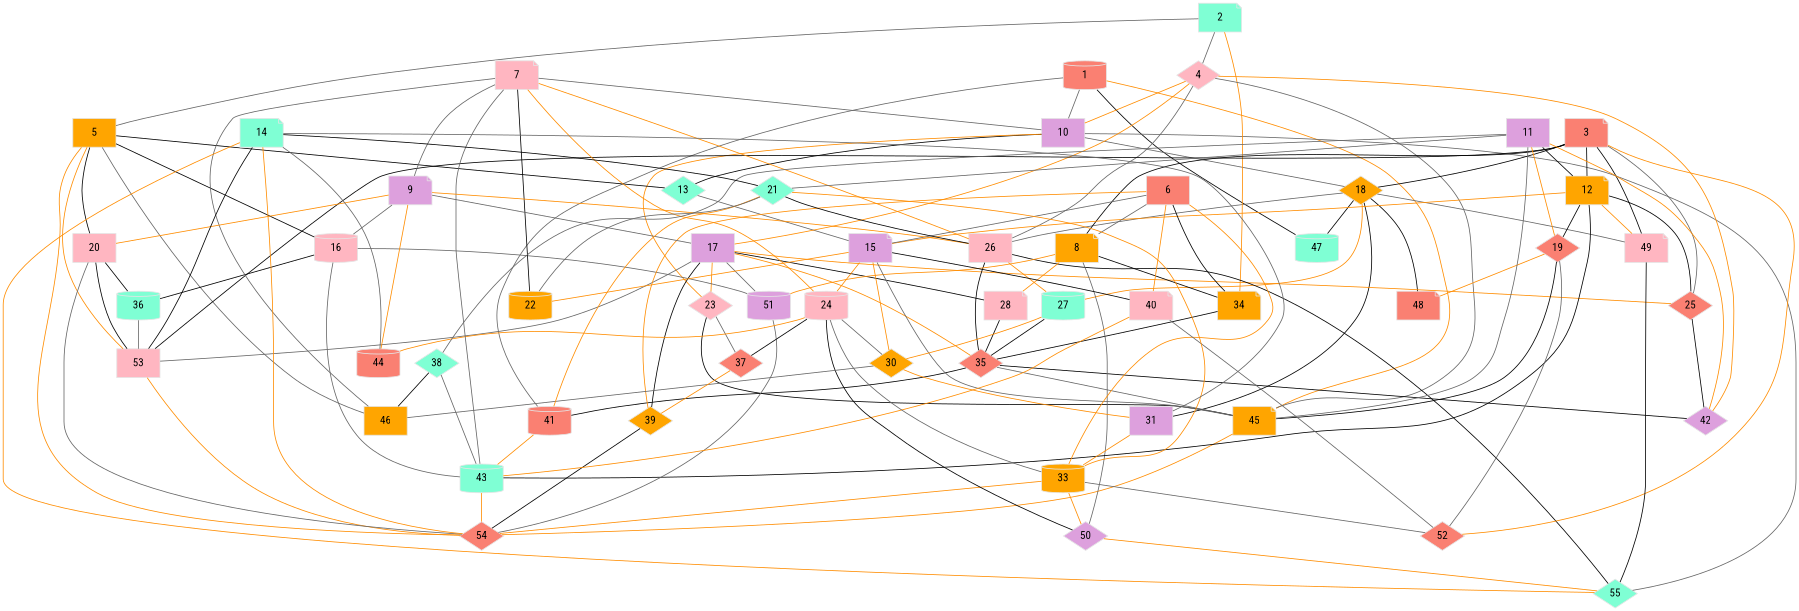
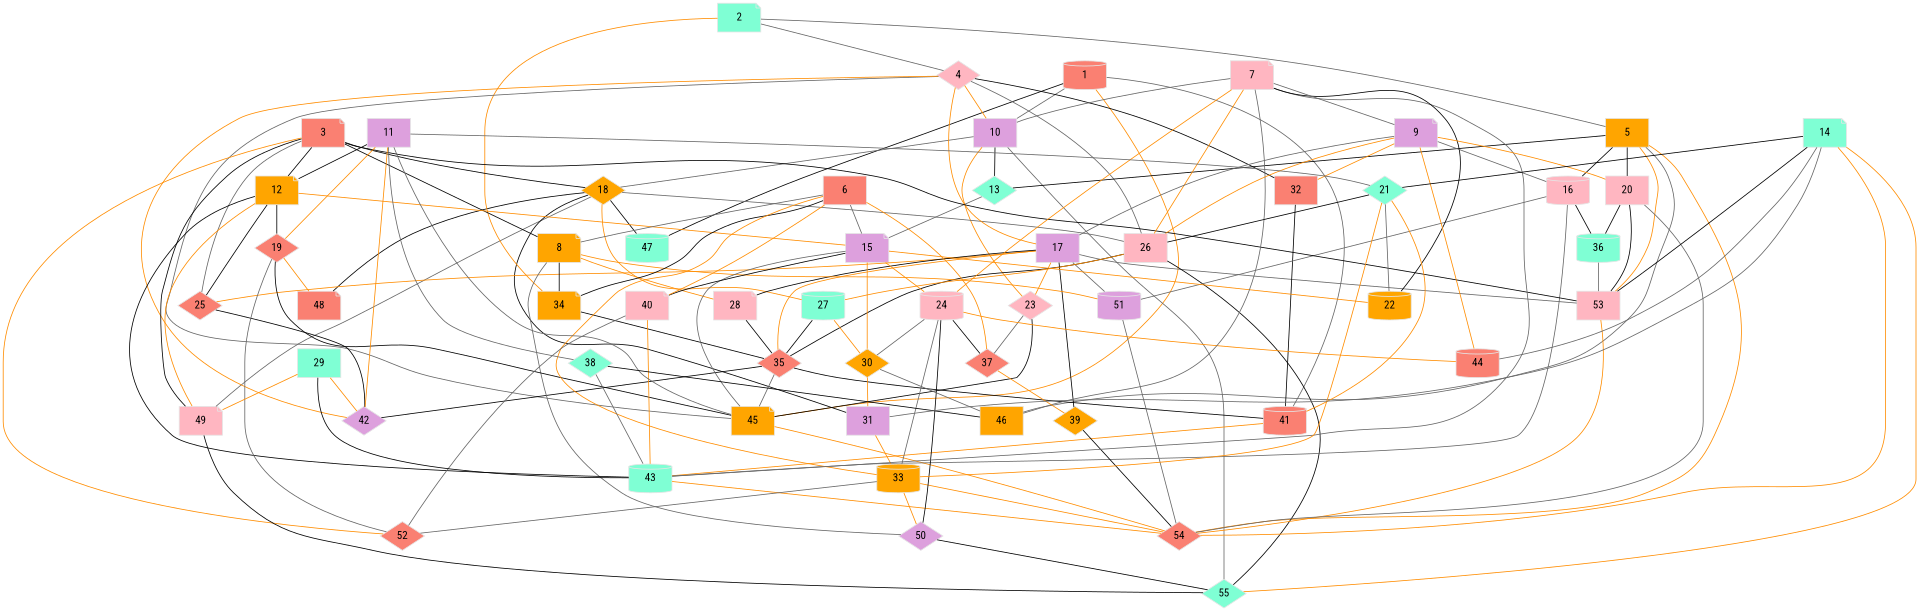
none -> (1296, 190)
(837, 207) -> (953, 269)
none -> (319, 363)
(1350, 565) -> (1072, 565)
